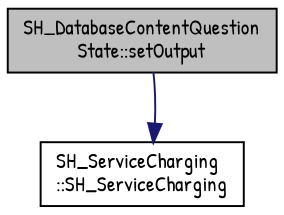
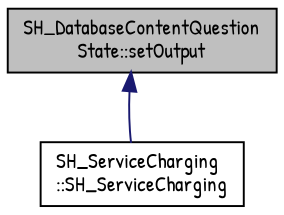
(155, 98) -> (129, 117)
